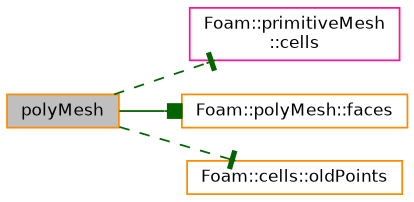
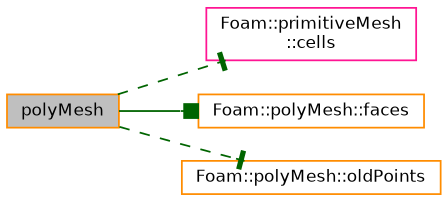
(295, 177) -> (311, 177)
